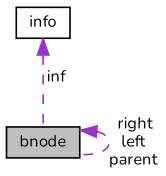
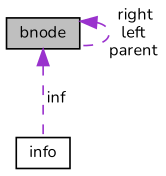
(43, 91) -> (43, 101)
